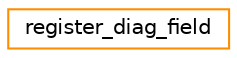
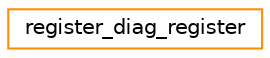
(119, 29) -> (135, 29)
